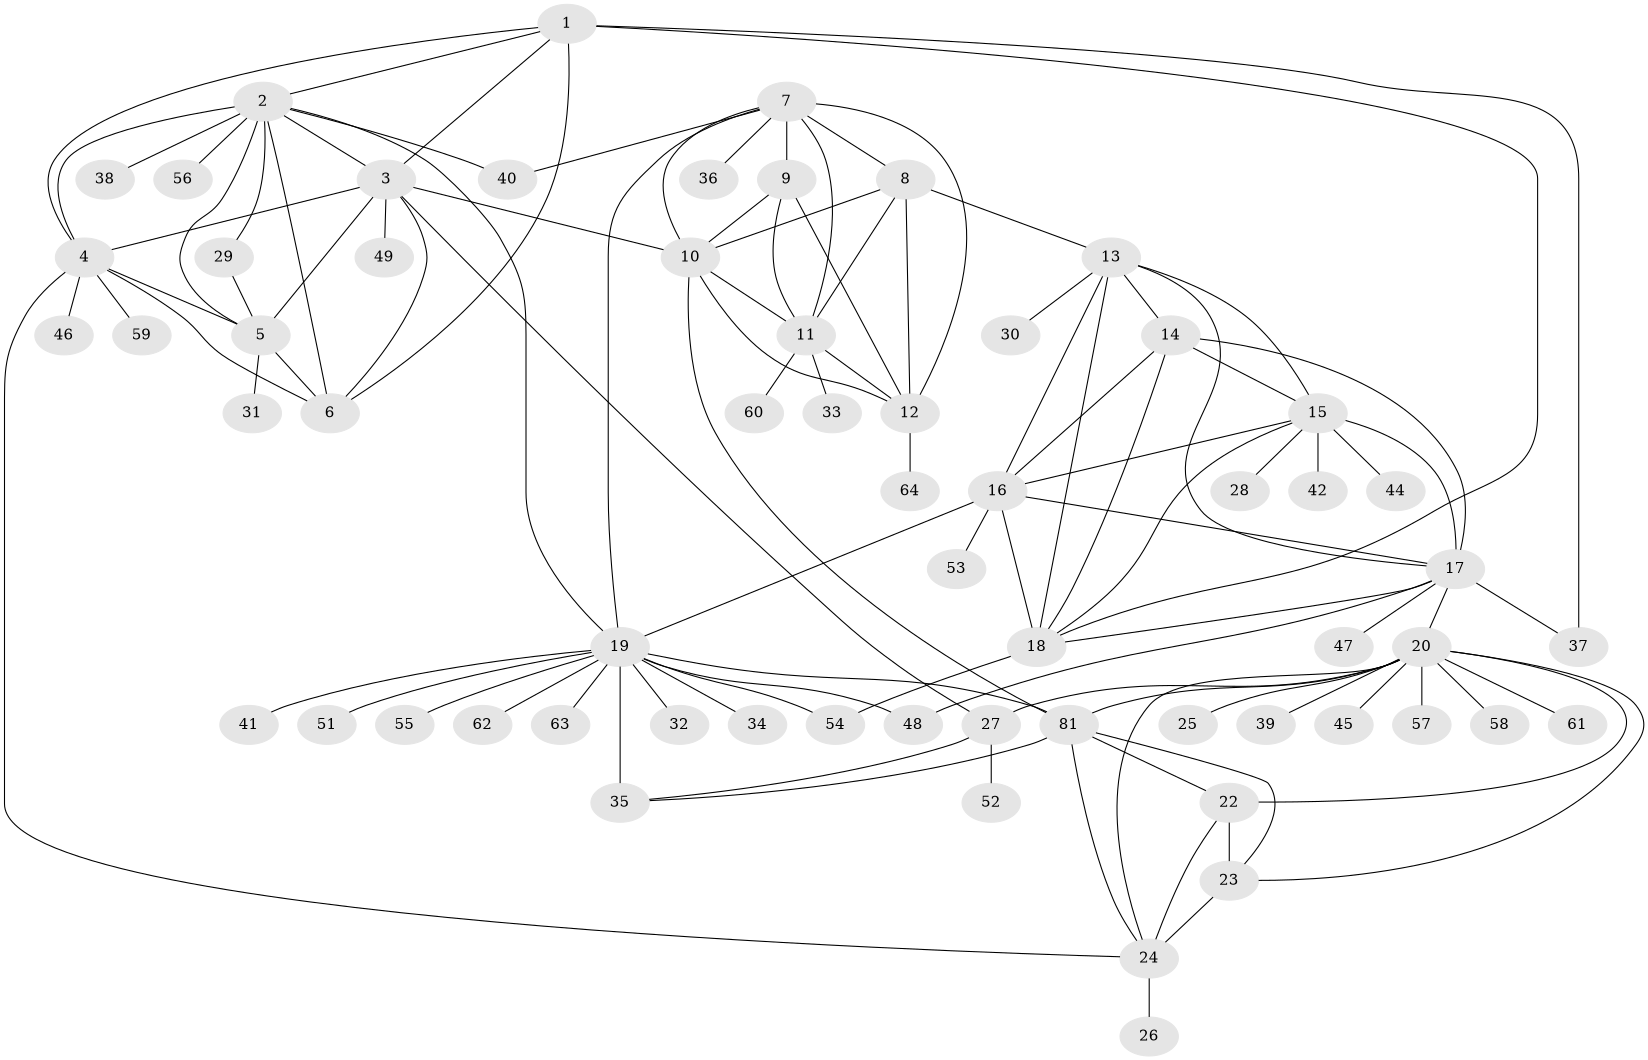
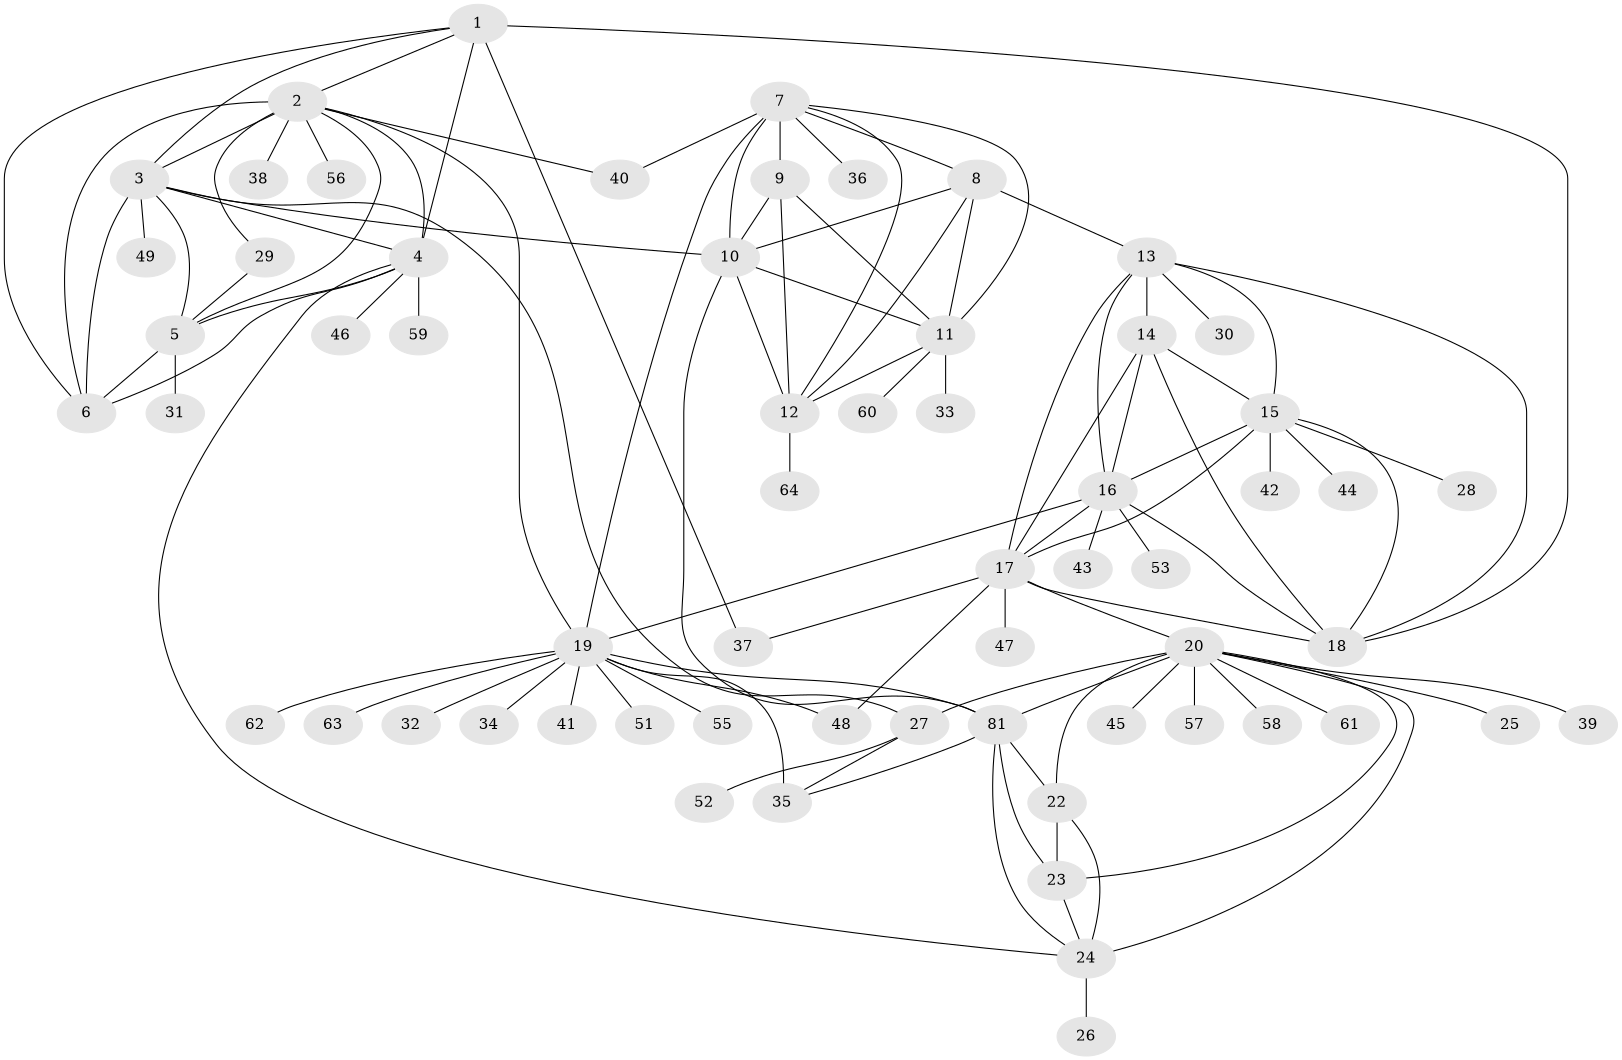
none -> (1083, 569)
(835, 725) -> none
